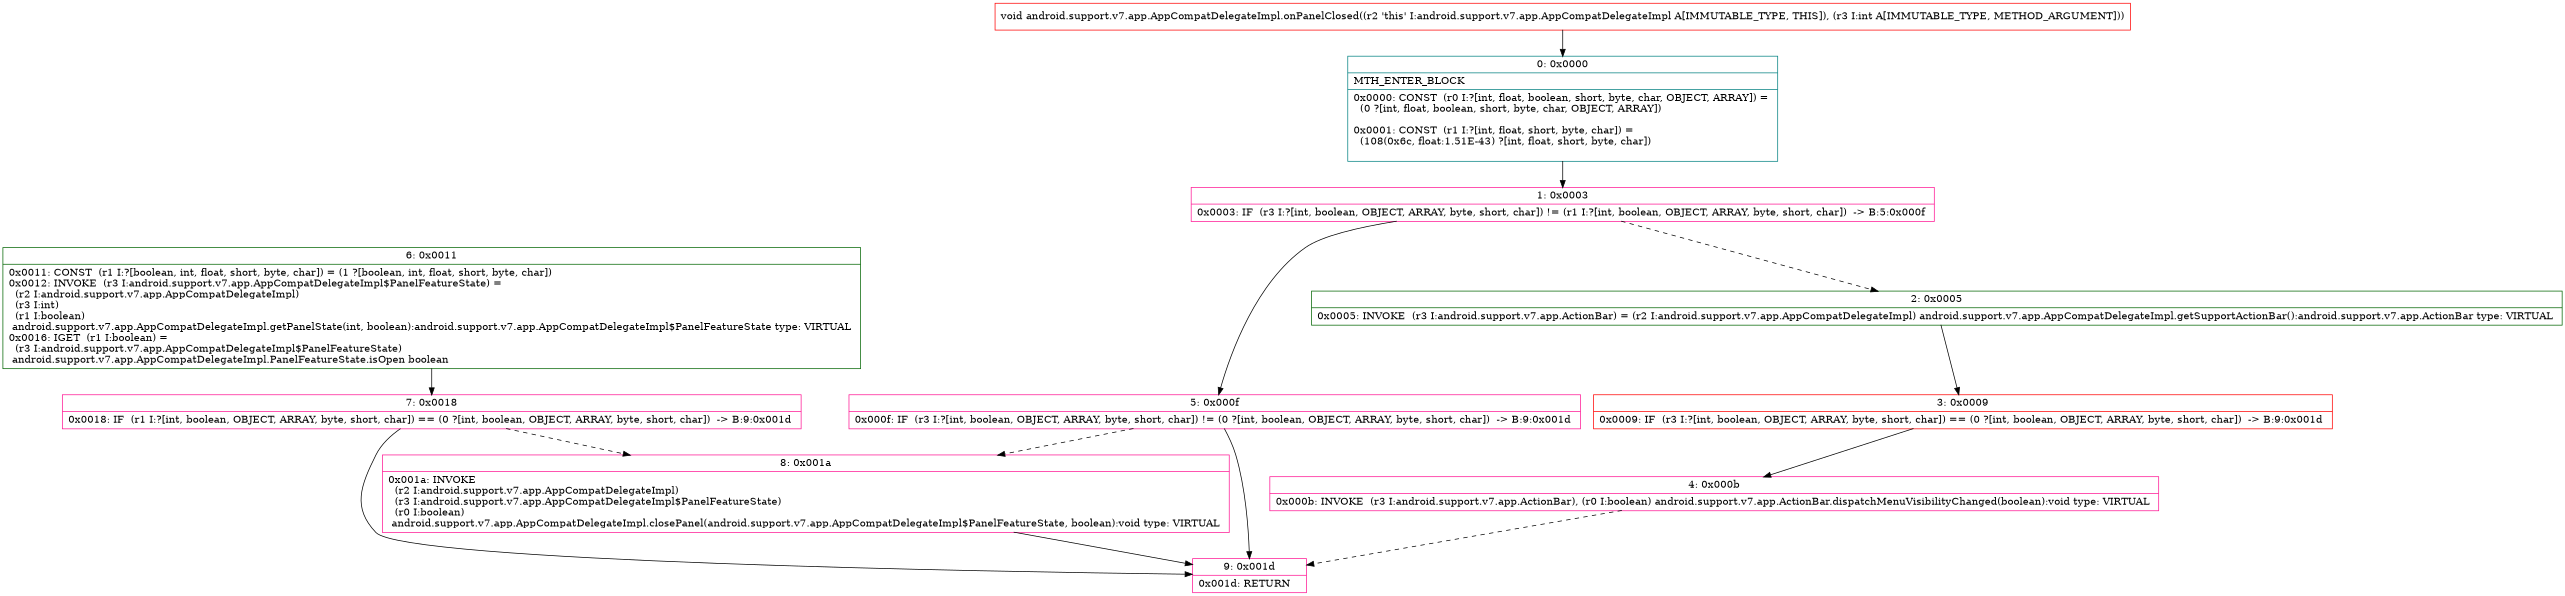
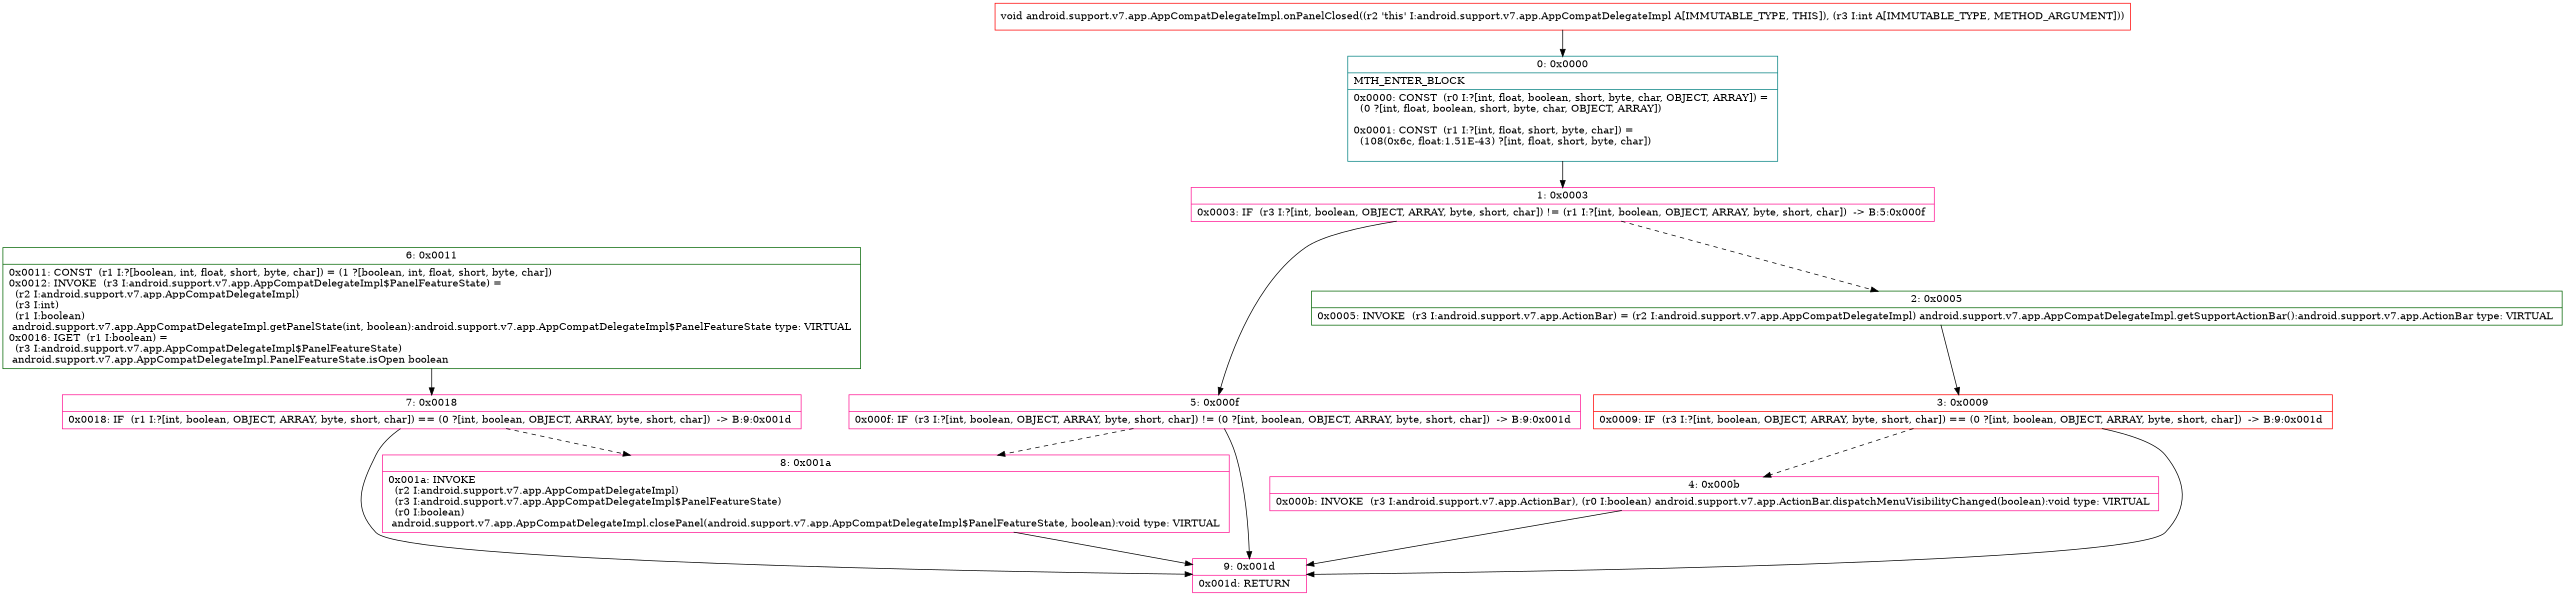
(1842, 452) -> (1842, 452)
(1468, 537) -> (1468, 537)
none -> (1819, 564)
